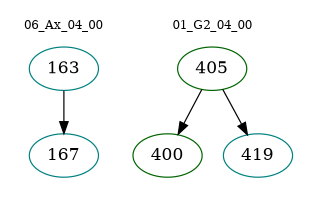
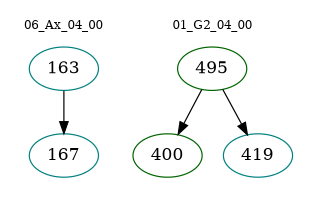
(212, 69) -> (212, 69)
